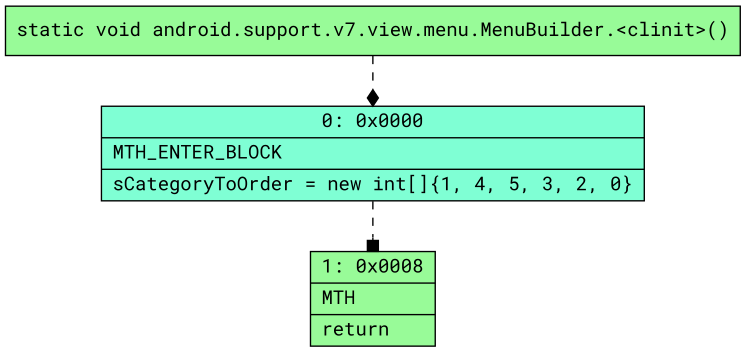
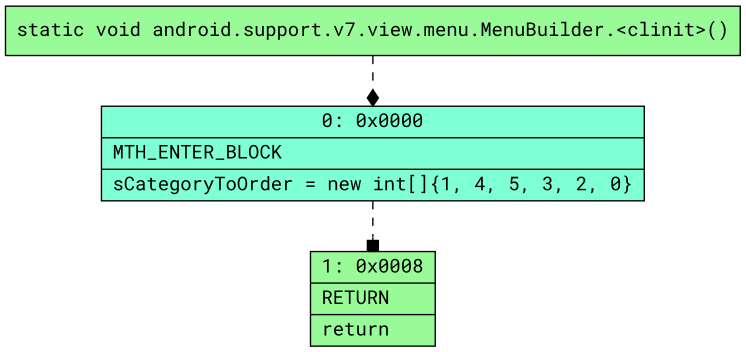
(339, 298) -> (356, 298)
